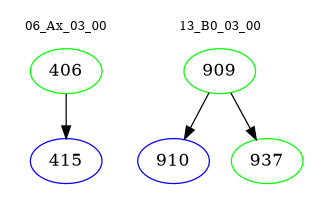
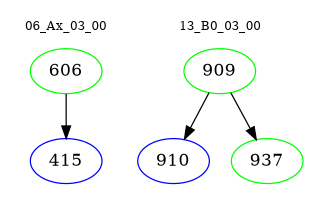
(66, 71) -> (66, 71)
